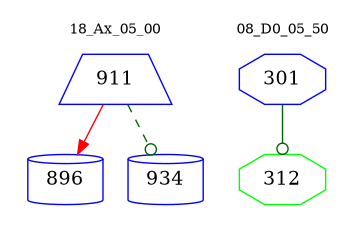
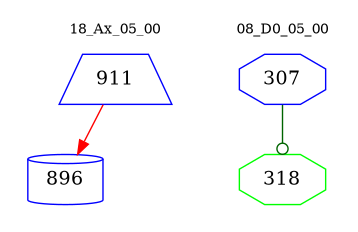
(283, 30) -> (283, 30)
(283, 79) -> (283, 79)
(166, 180) -> none
(283, 180) -> (283, 180)
